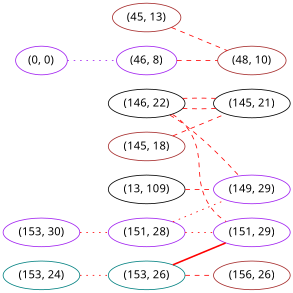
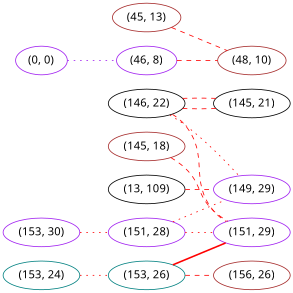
(199, 125) -> (195, 182)
(206, 143) -> (206, 143)
